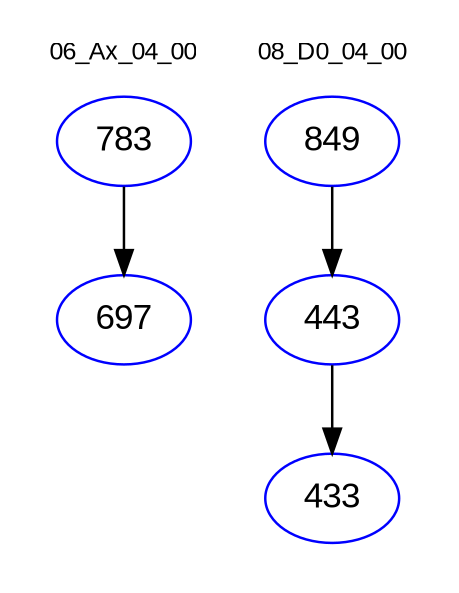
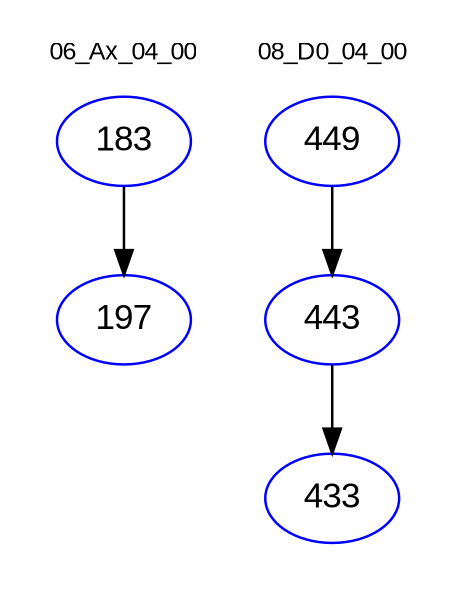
(124, 141) -> (124, 141)
(332, 141) -> (332, 141)
(124, 320) -> (124, 320)
